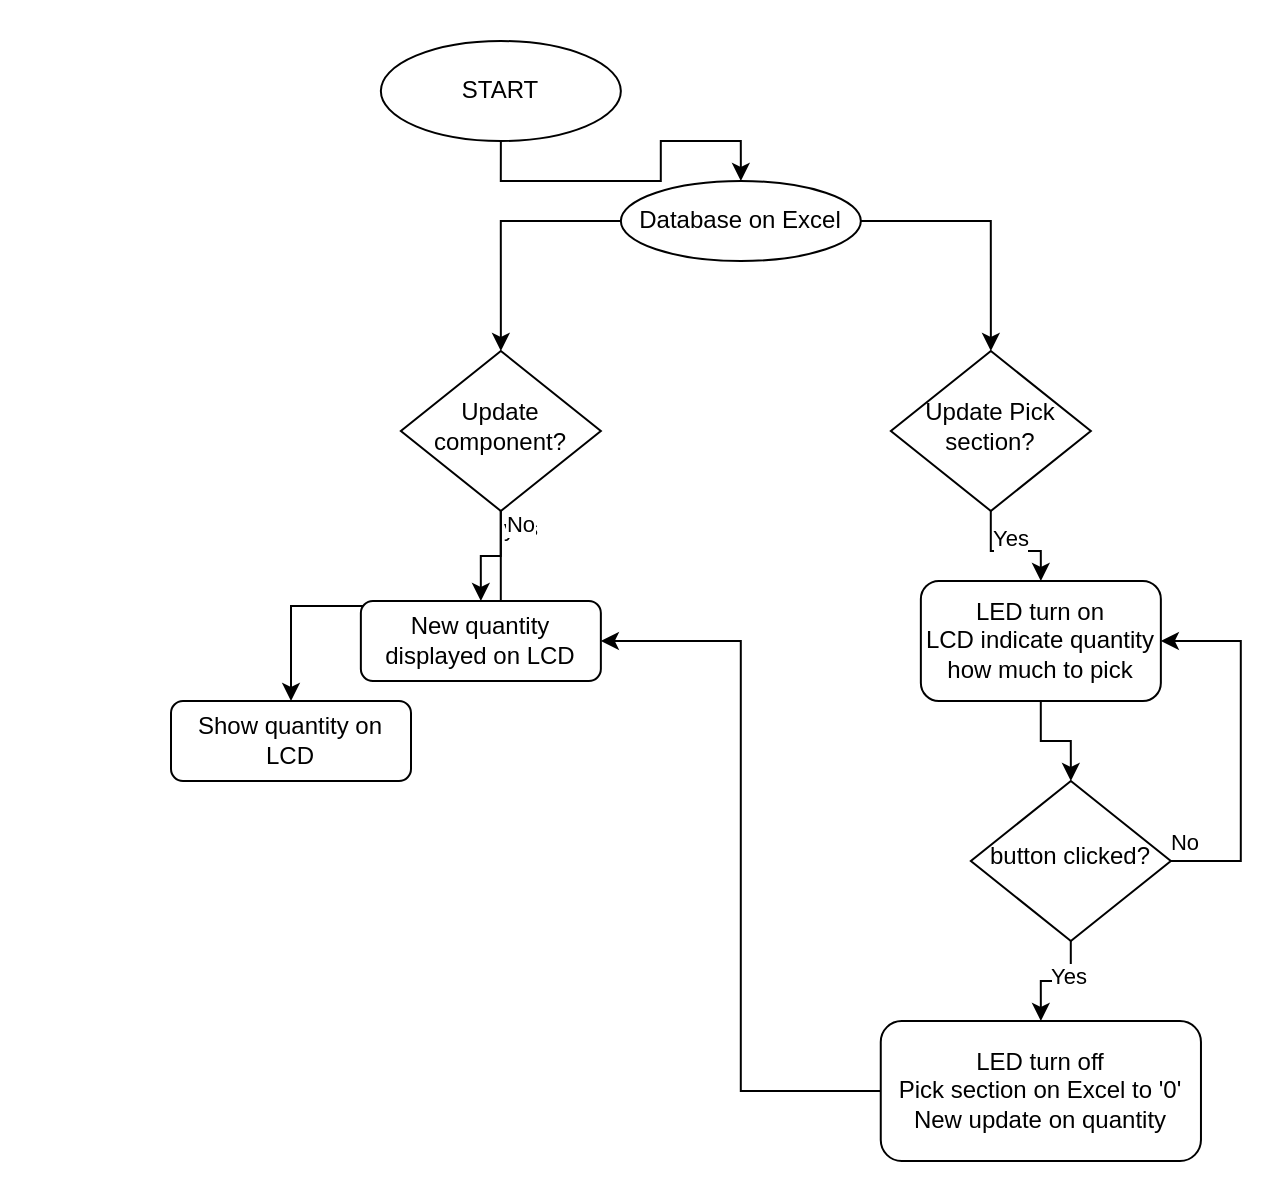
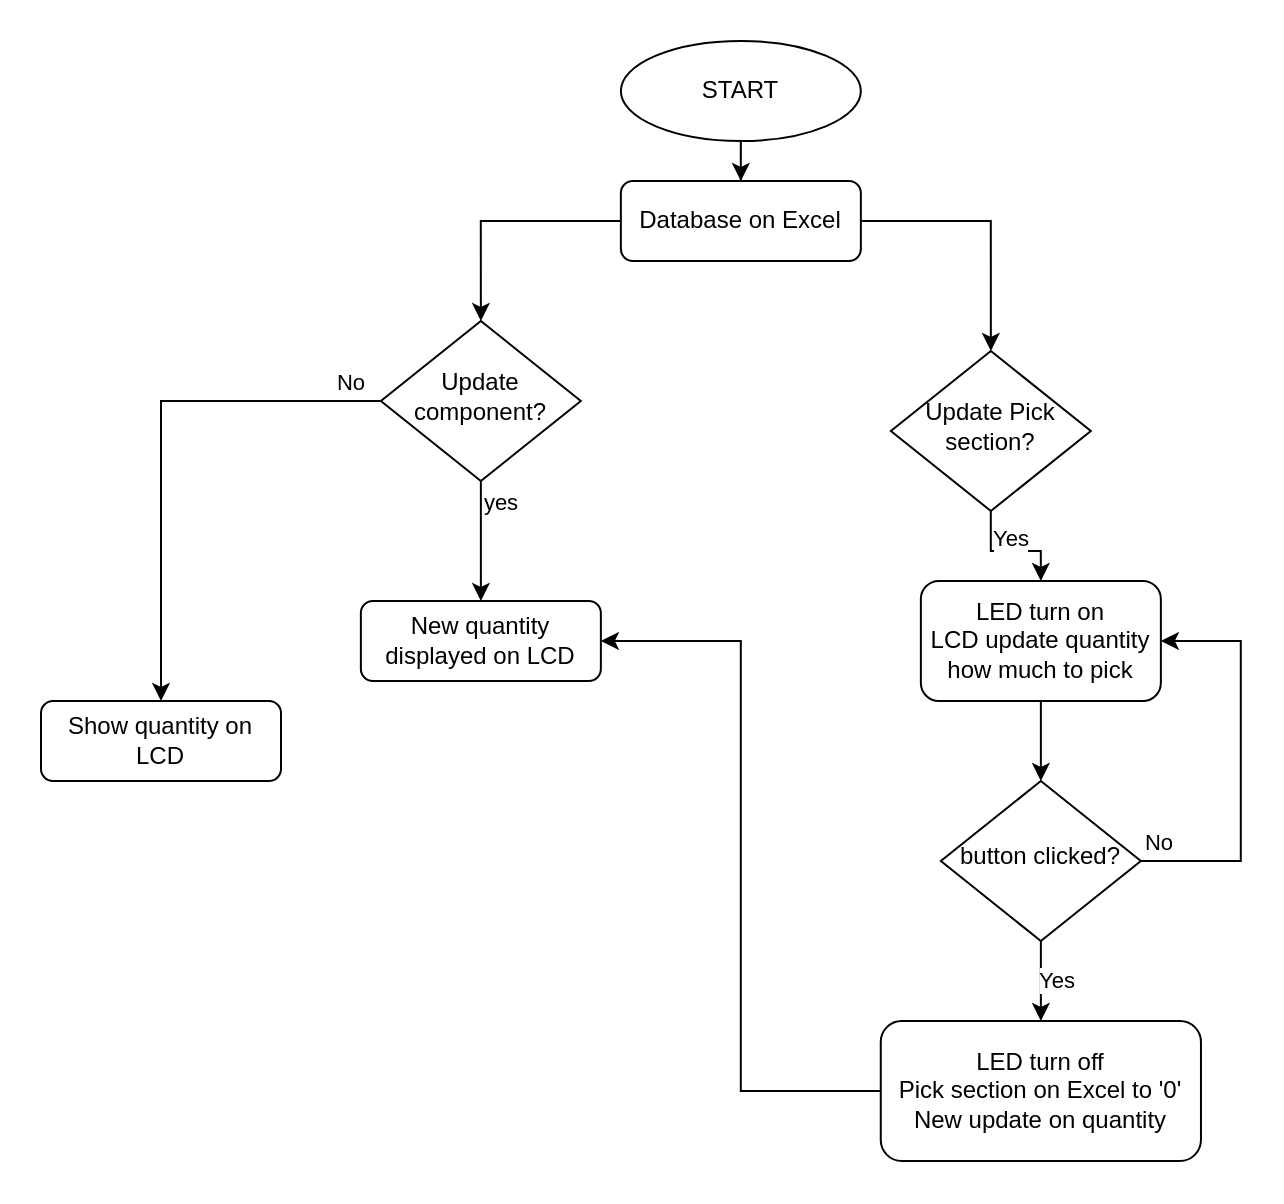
(501, 91) -> (741, 91)
(741, 221) -> (741, 221)
(501, 431) -> (481, 401)
(1041, 641) -> (1041, 641)
(291, 741) -> (161, 741)
(1071, 861) -> (1041, 861)
